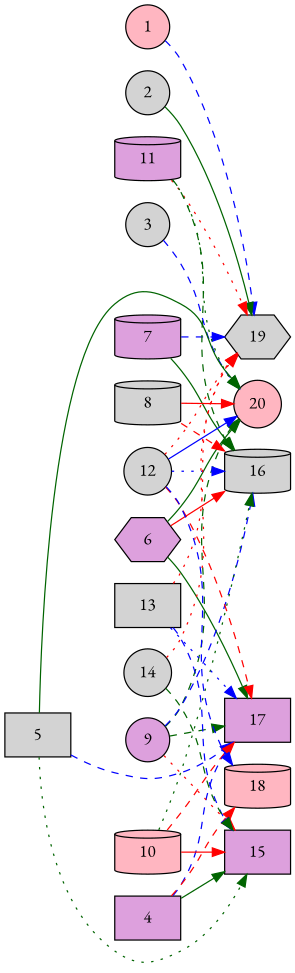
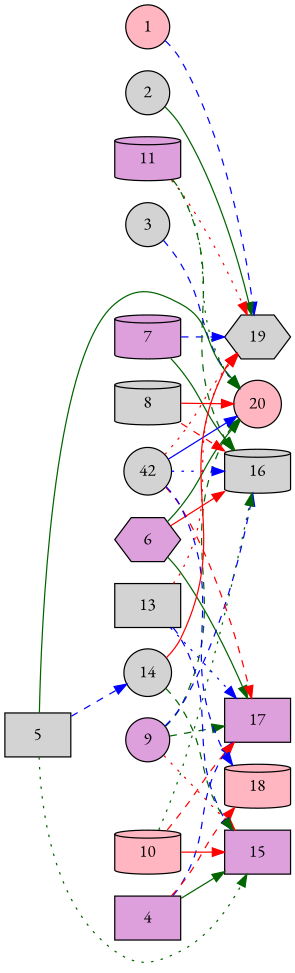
(148, 471) -> (148, 471)
(203, 512) -> (203, 512)
(148, 779) -> (94, 703)
